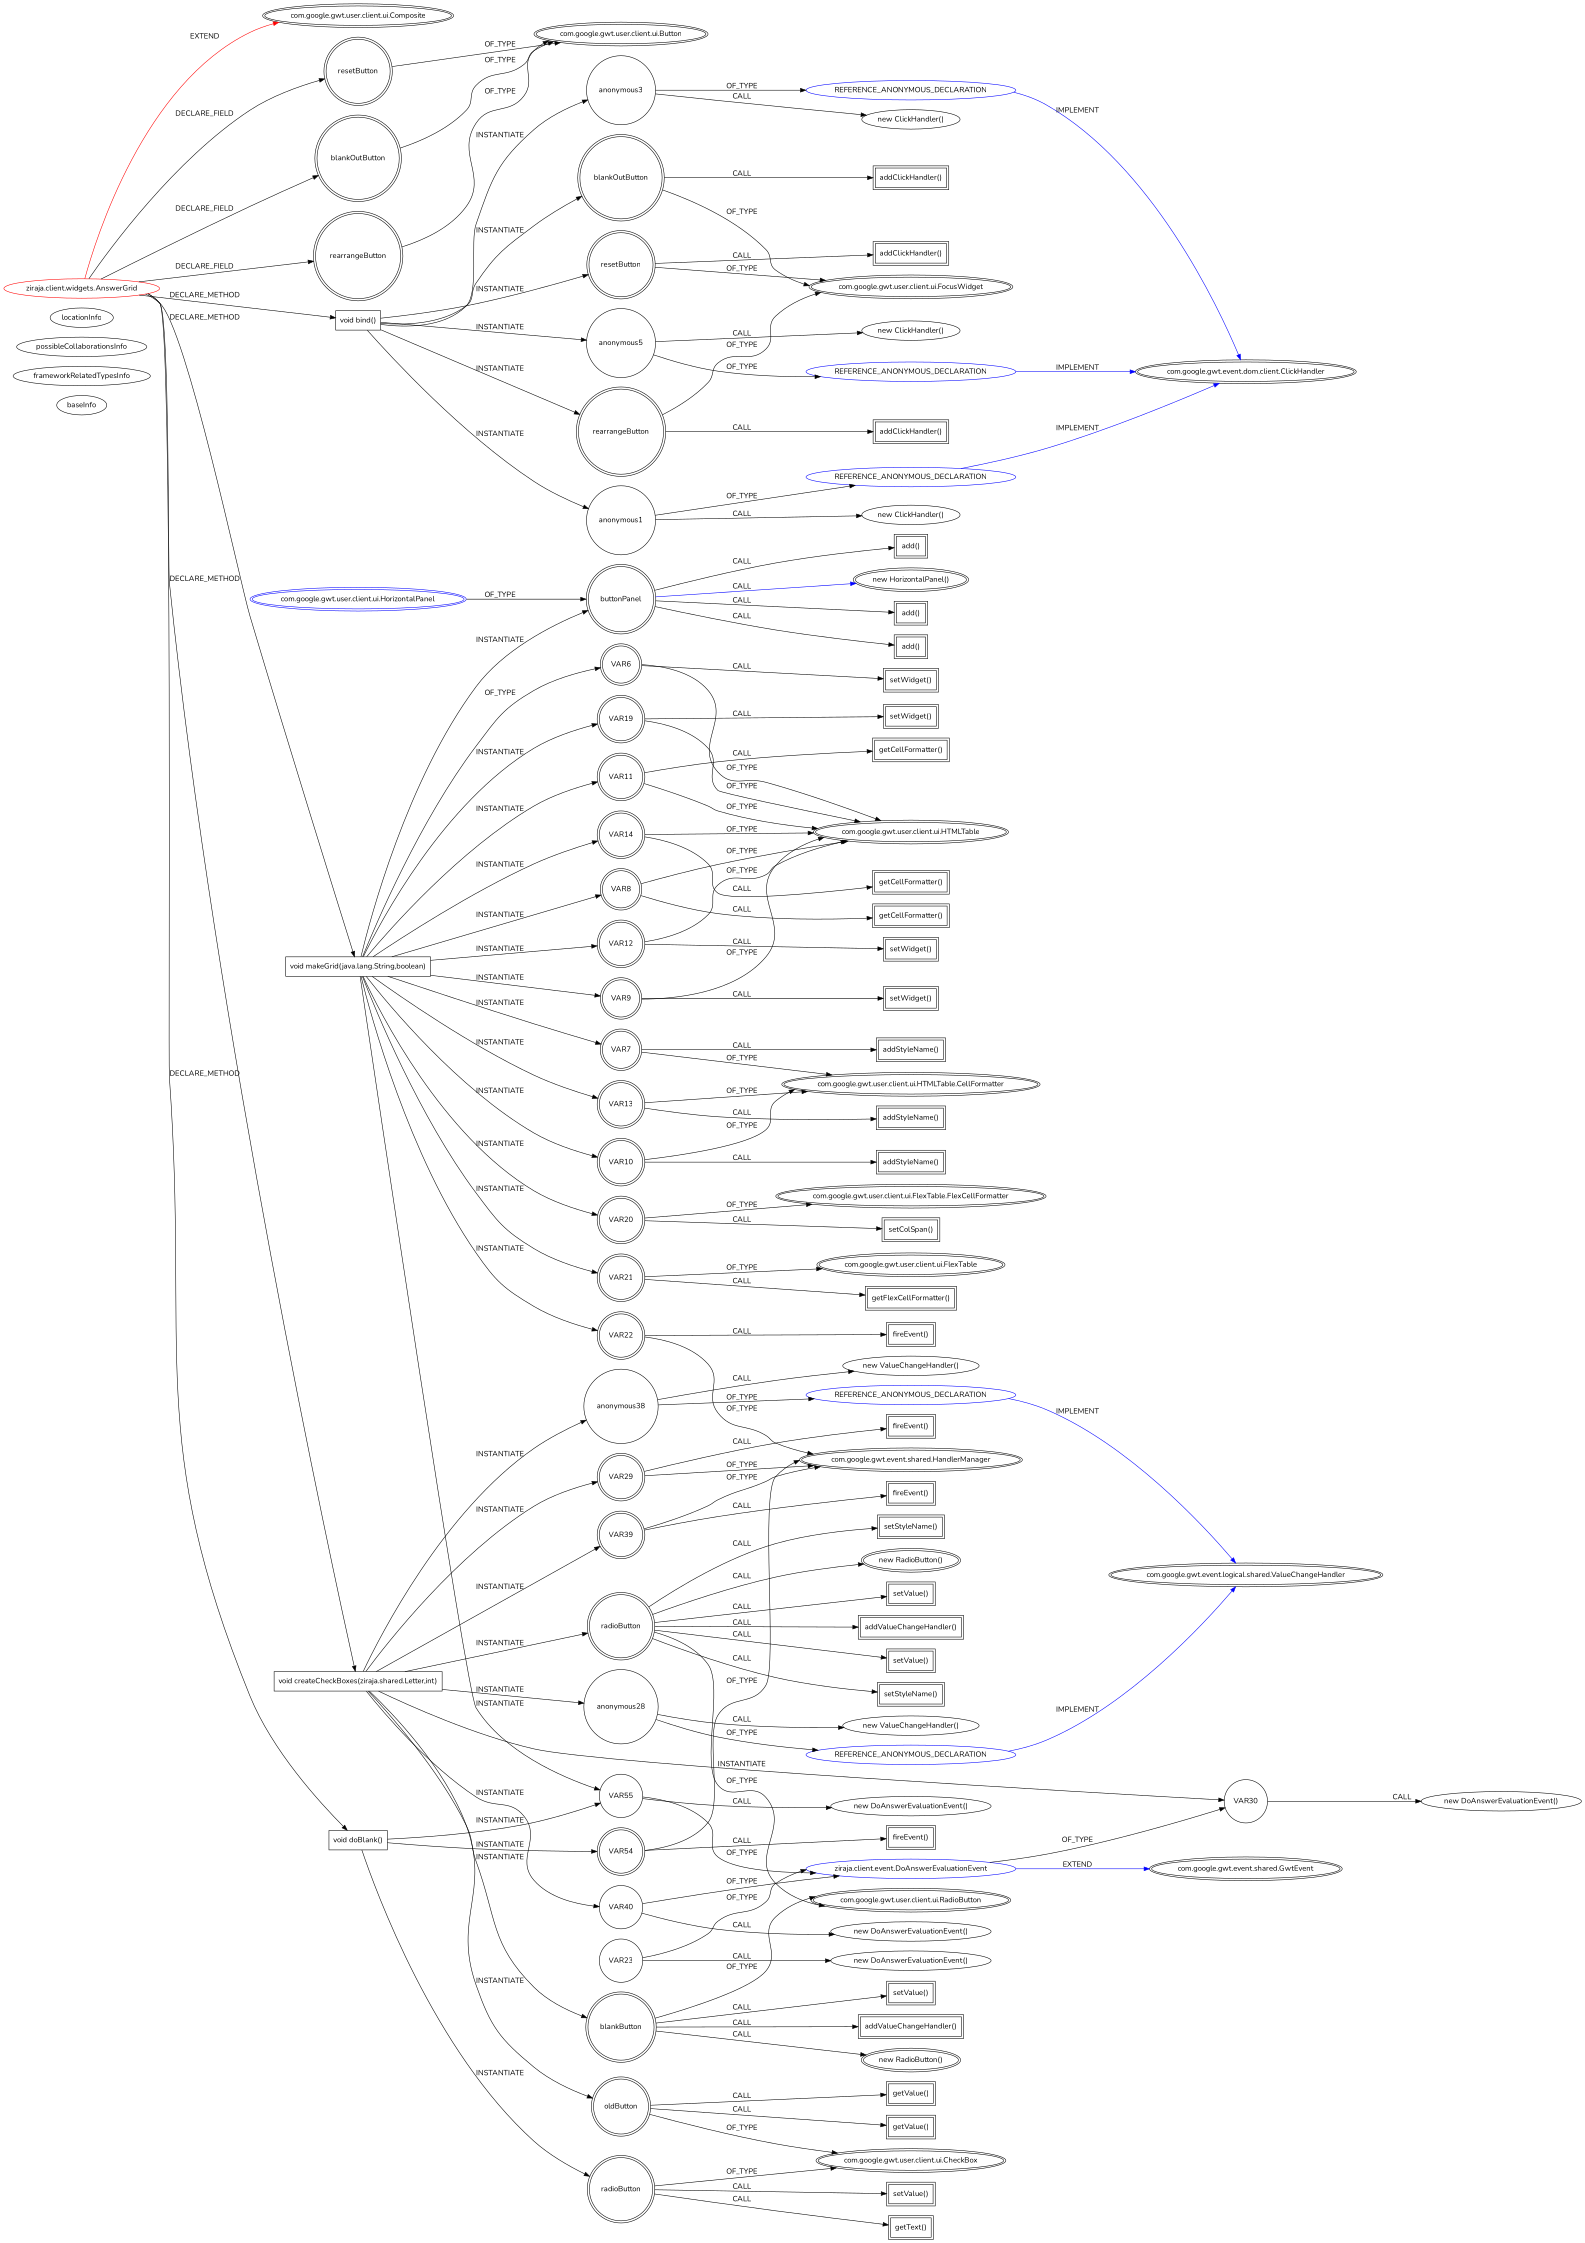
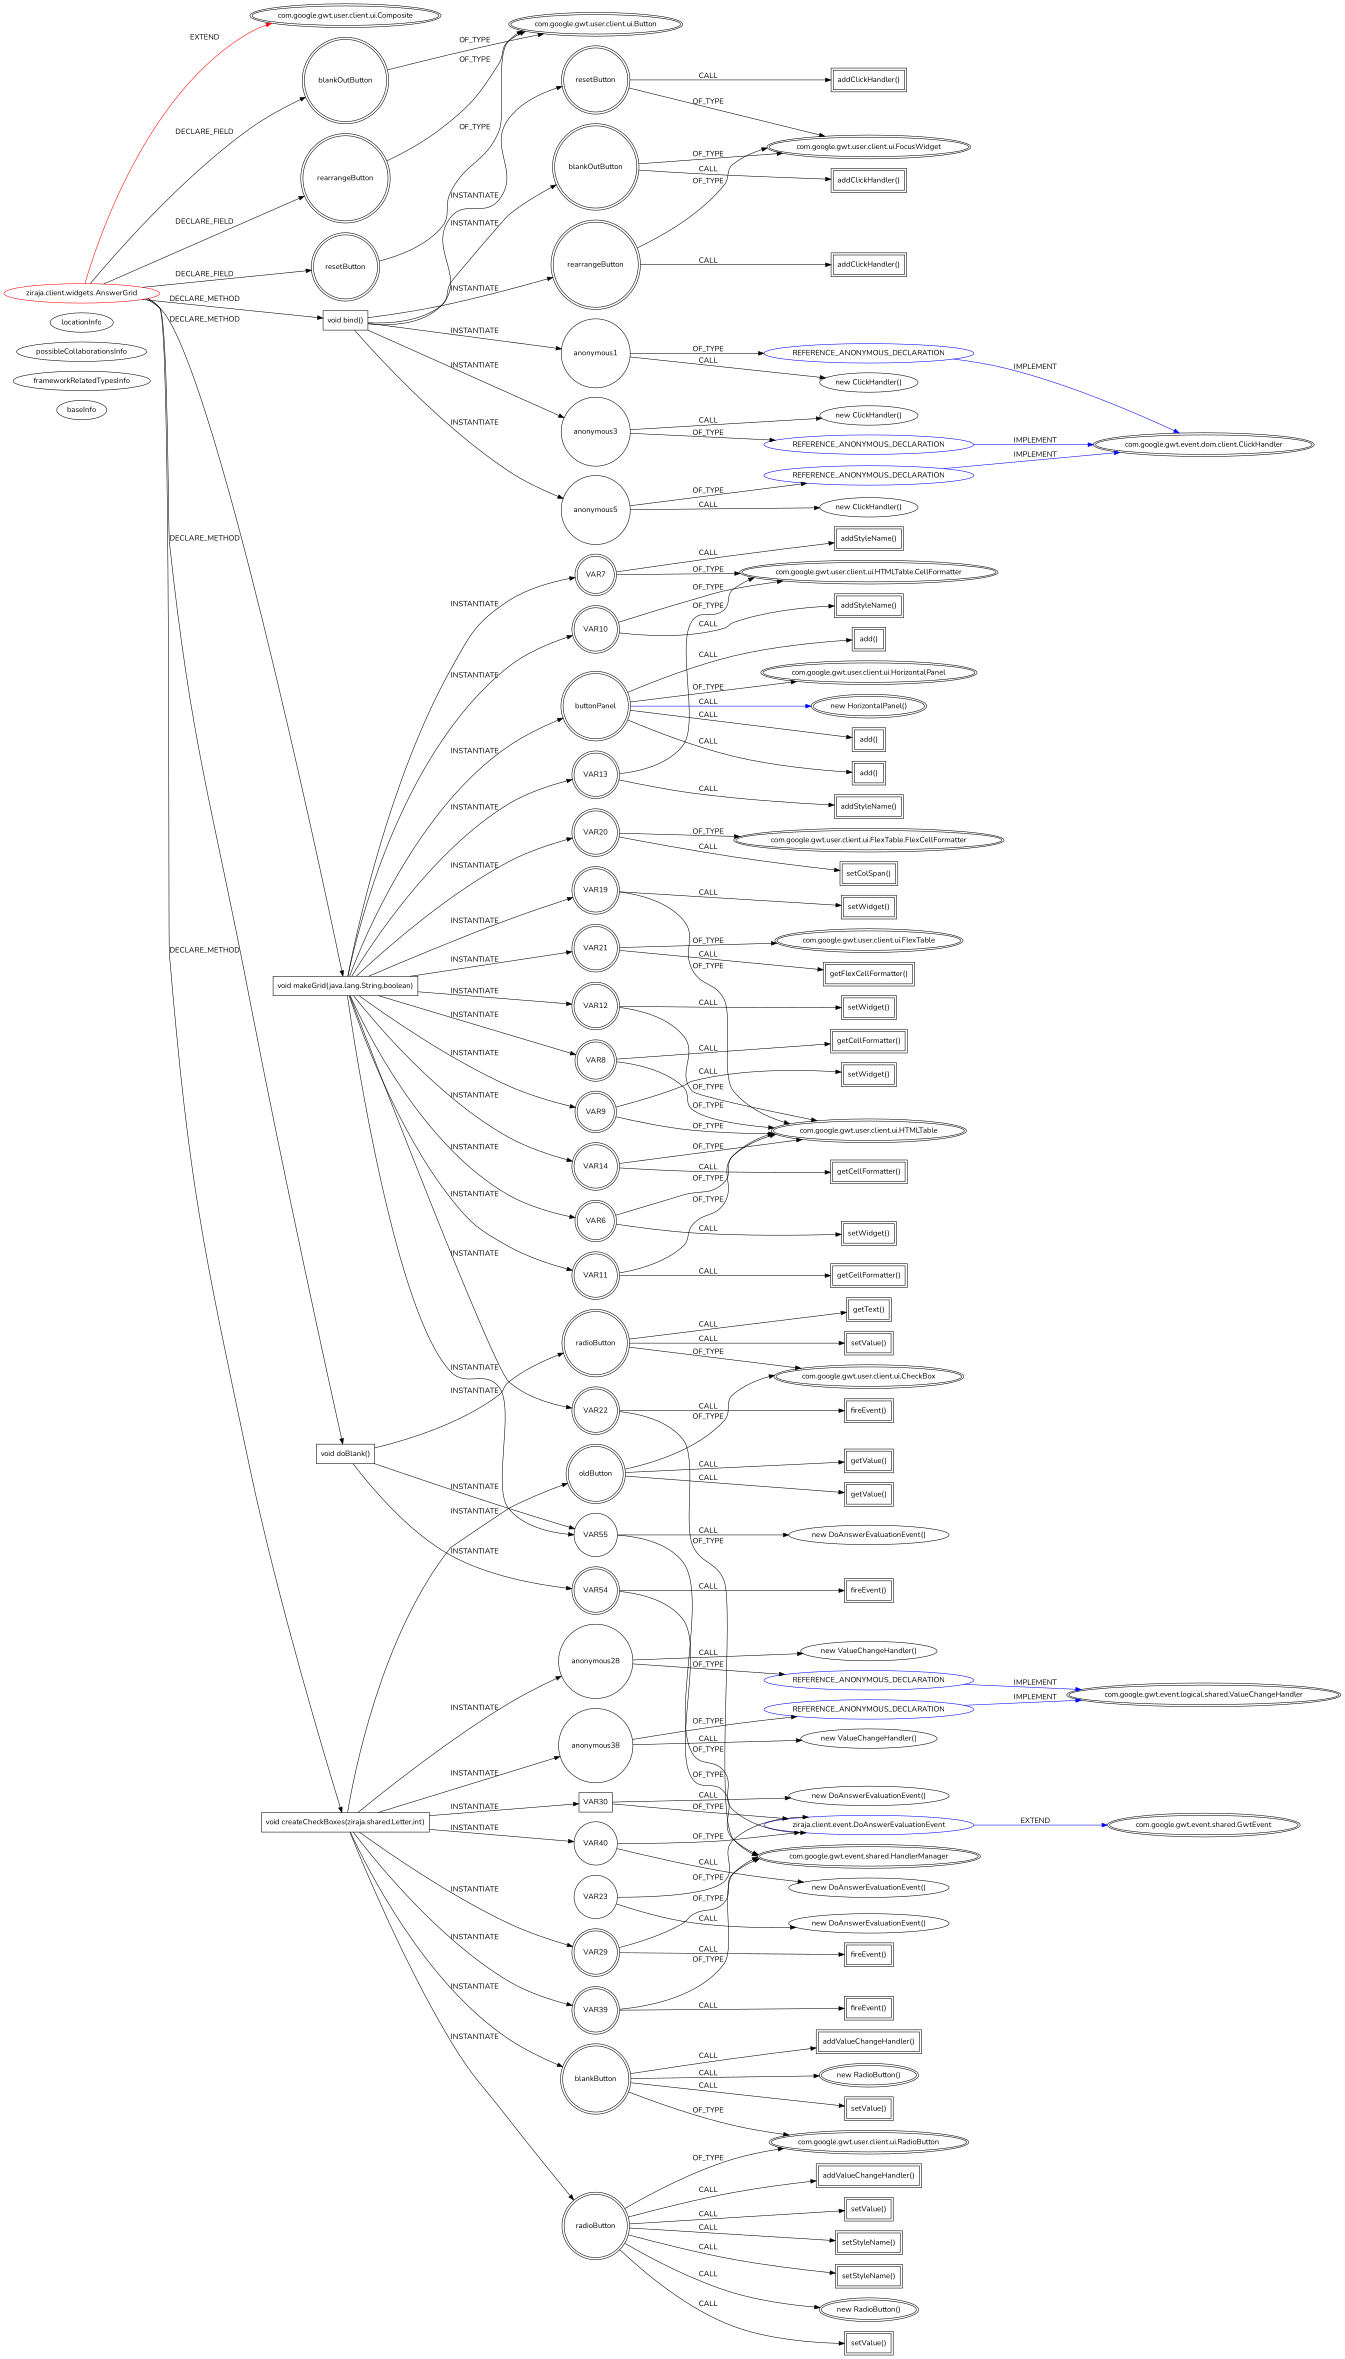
(358, 599) -> (869, 673)
(524, 599) -> (711, 692)
(500, 693) -> (475, 1147)
(1246, 1801) -> (596, 1802)
(1106, 1841) -> (698, 1811)
